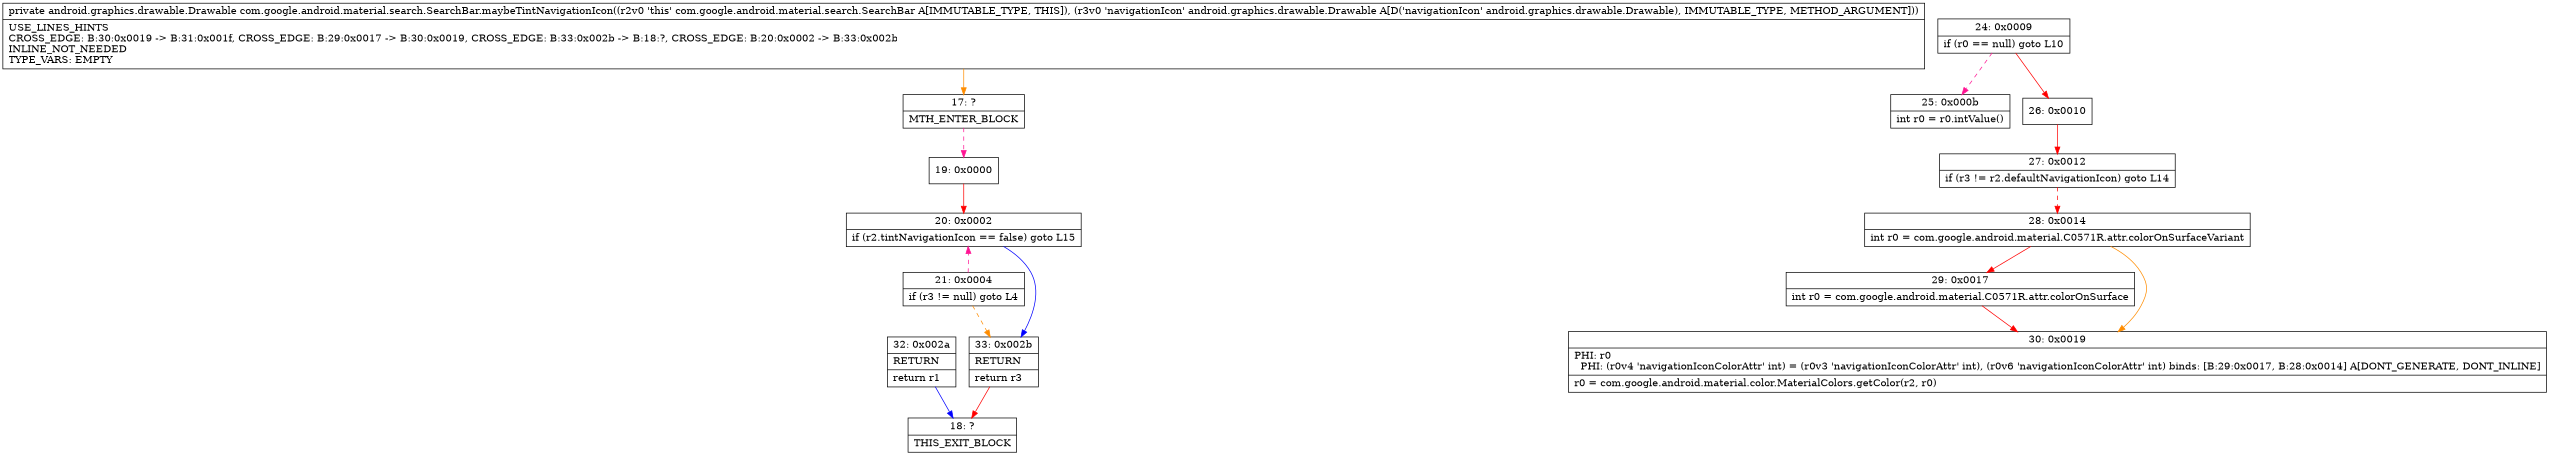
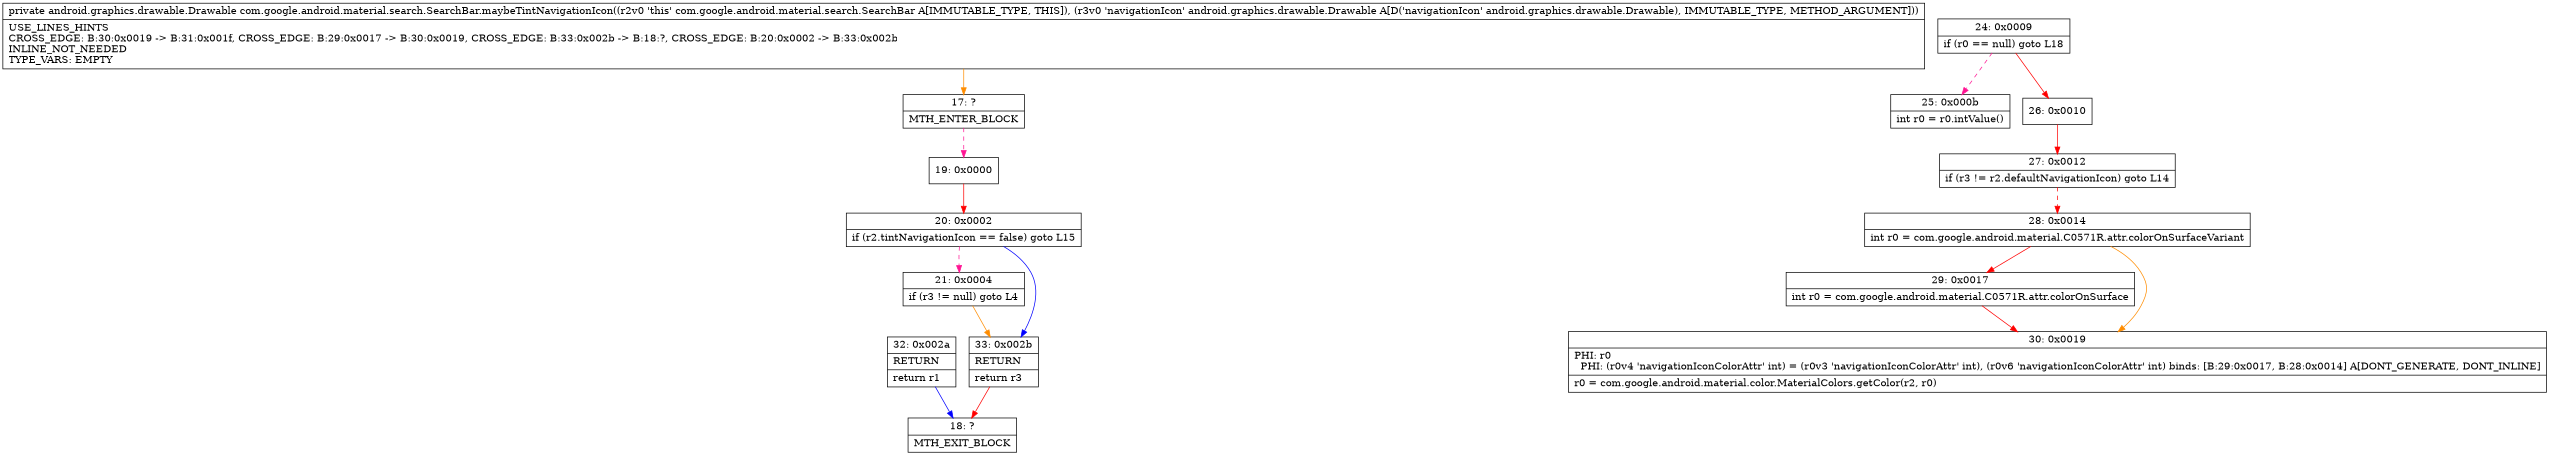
(2004, 44) -> (2004, 44)
(969, 263) -> (959, 256)
(980, 318) -> (980, 318)
(962, 443) -> (962, 443)
